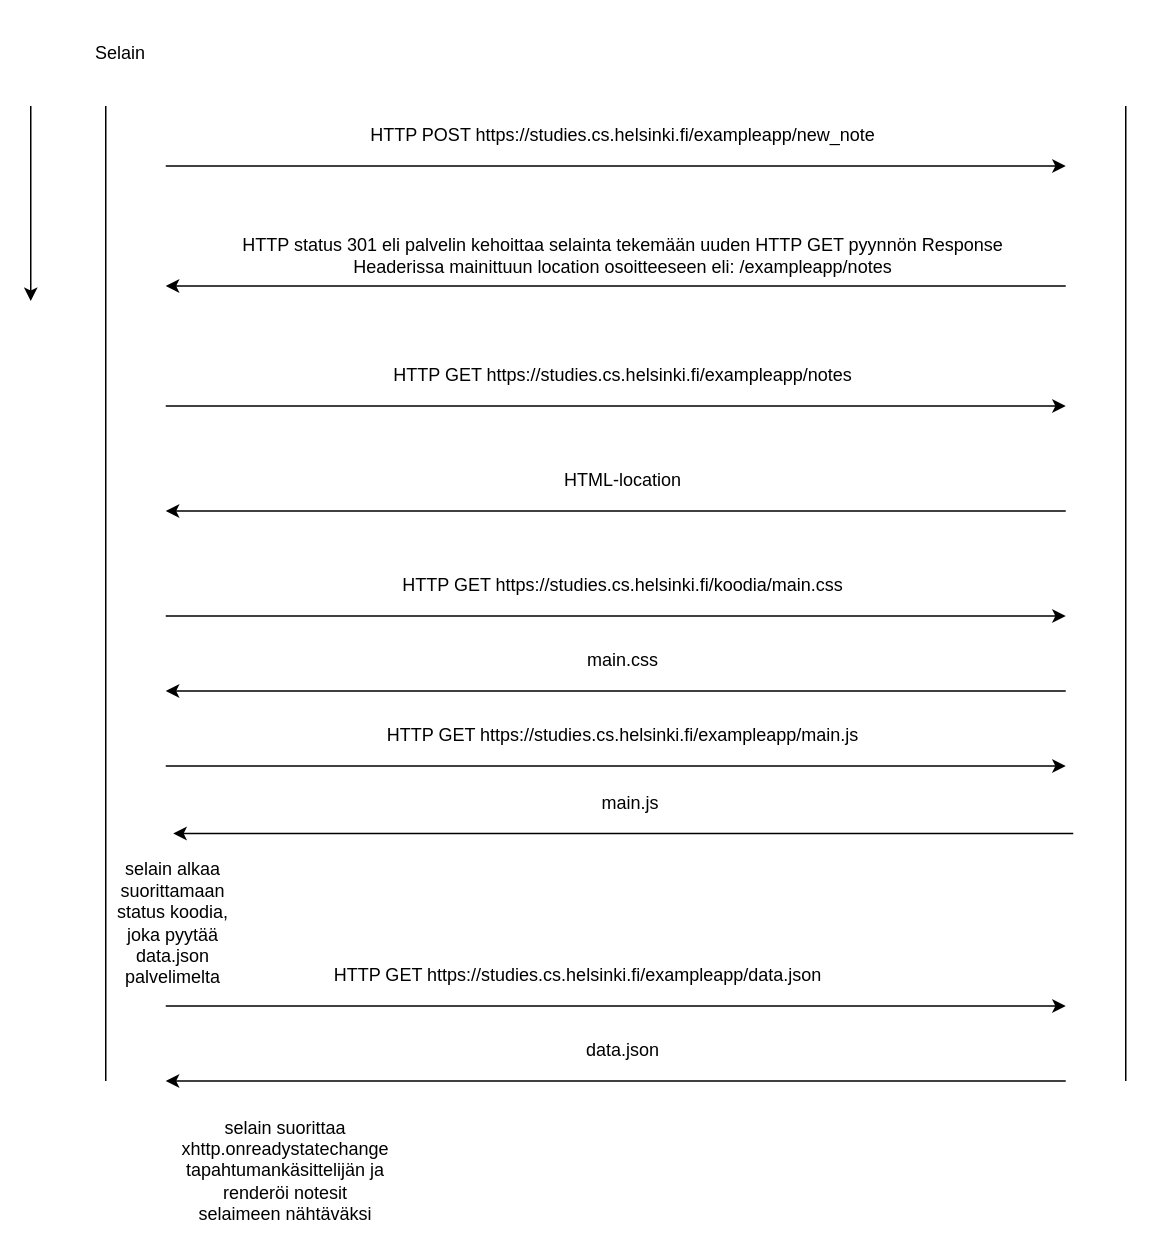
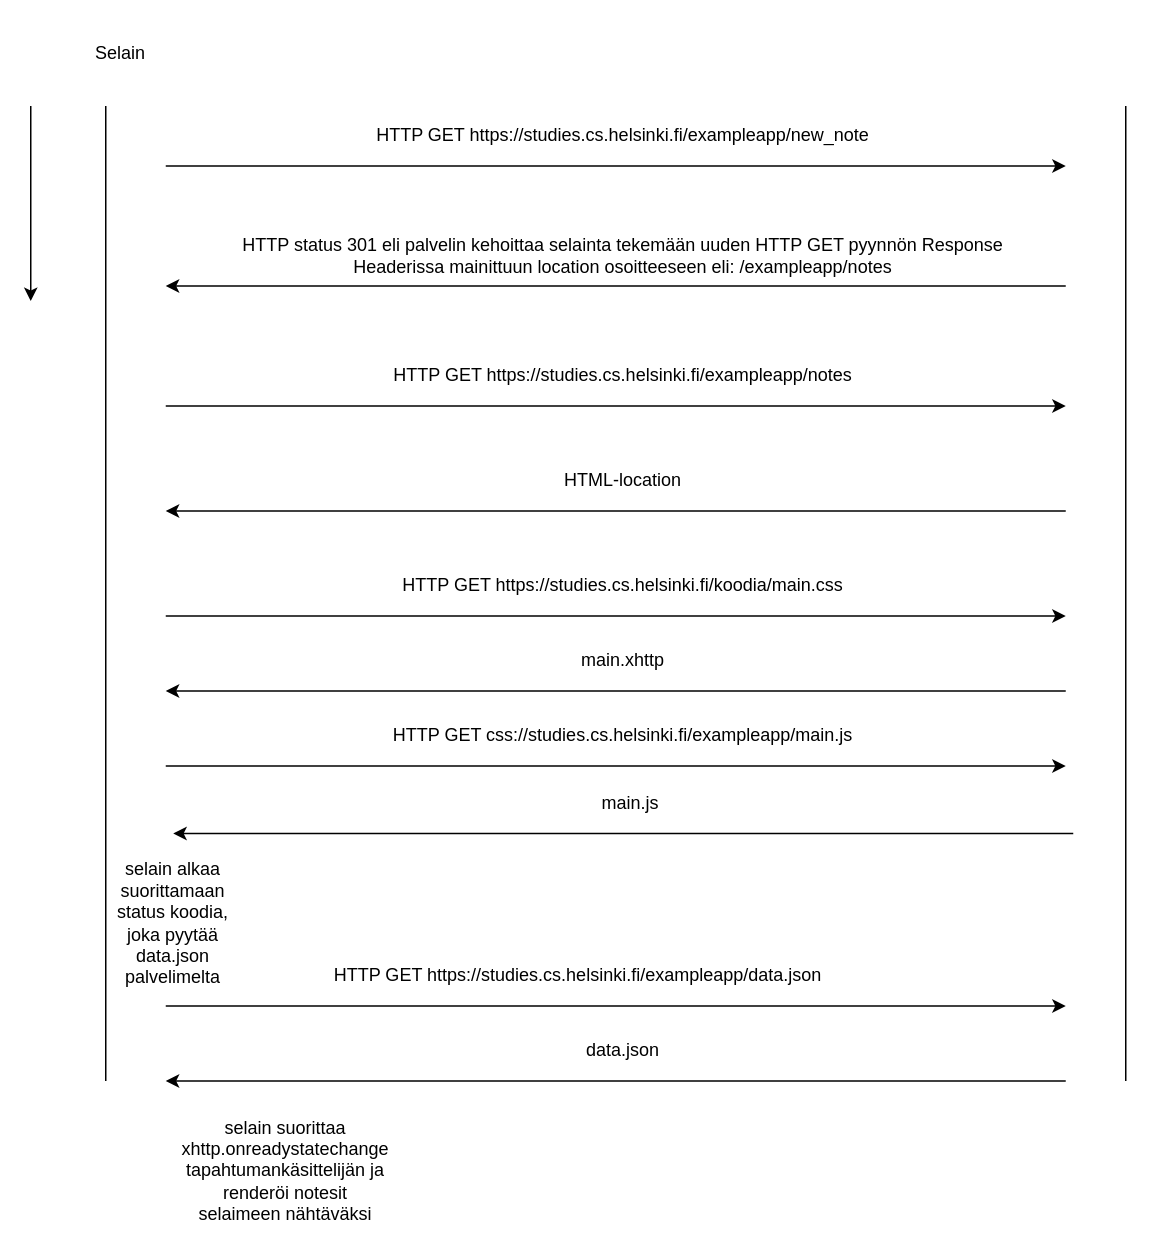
(623, 136) -> (623, 136)
(623, 661) -> (623, 661)
(623, 736) -> (623, 736)
